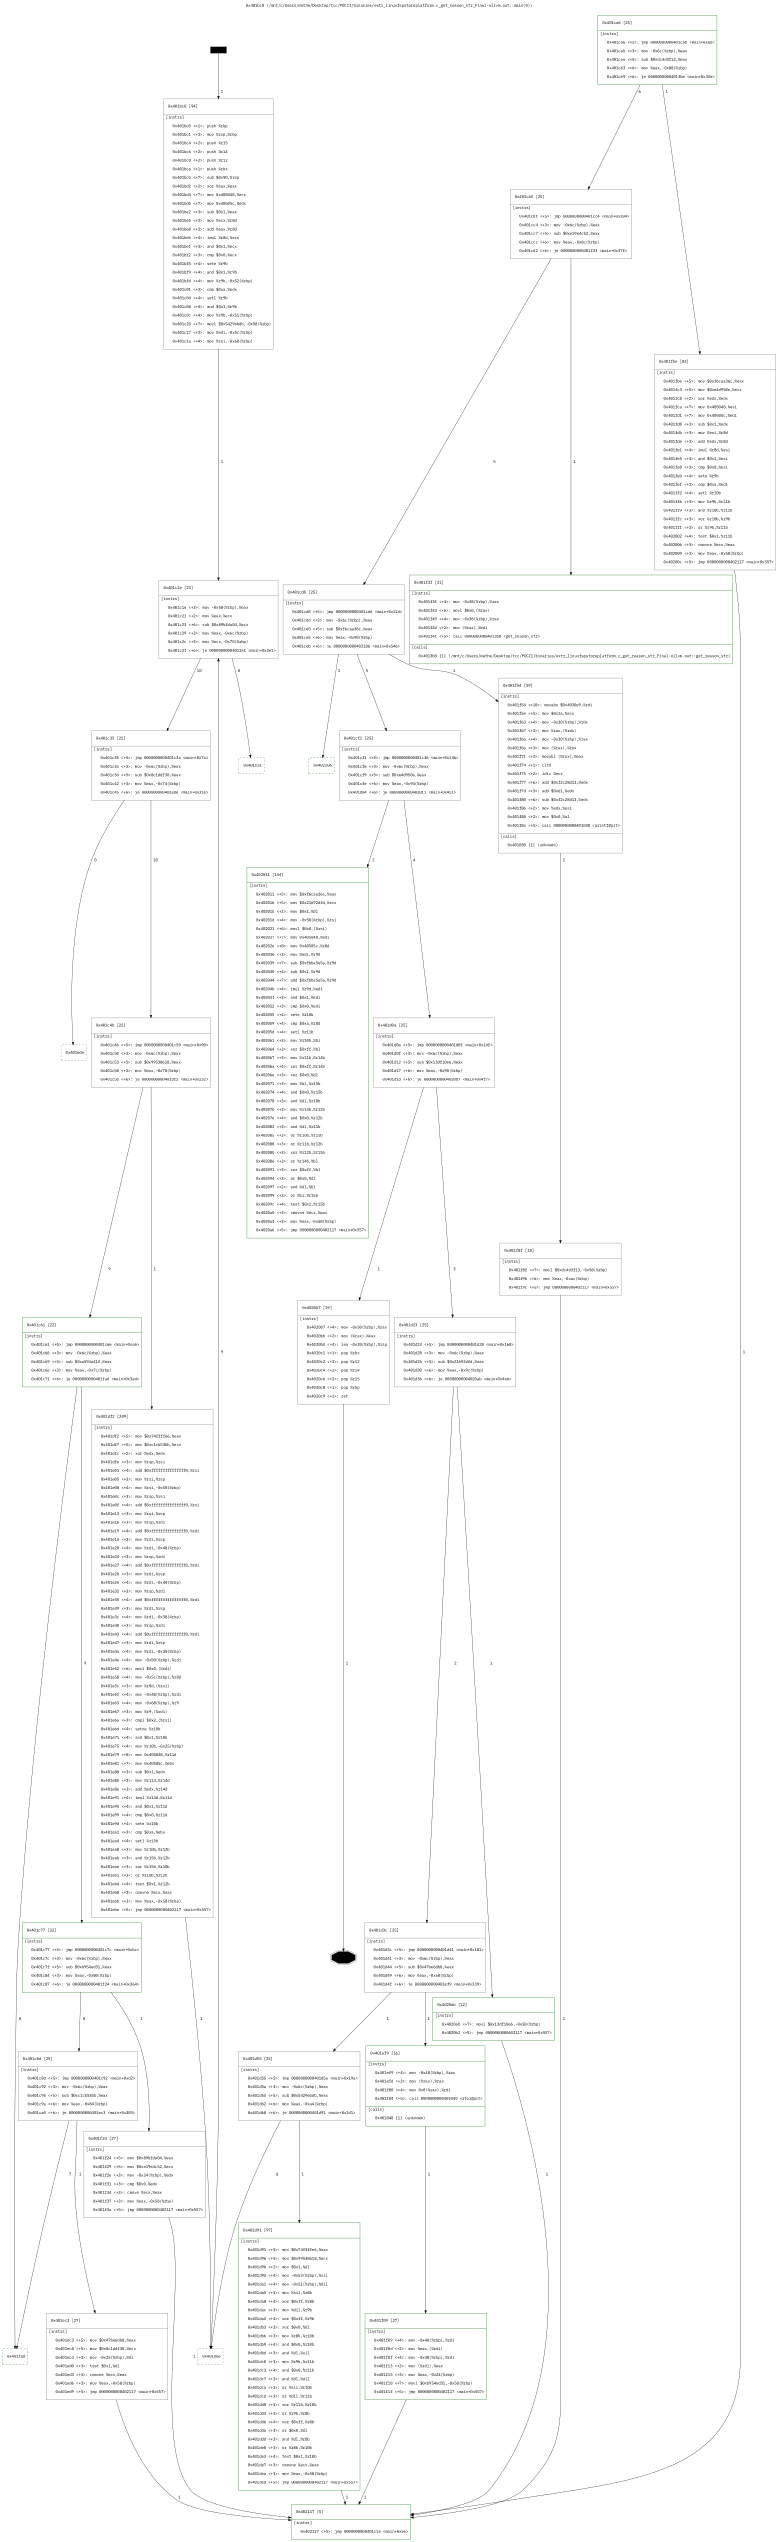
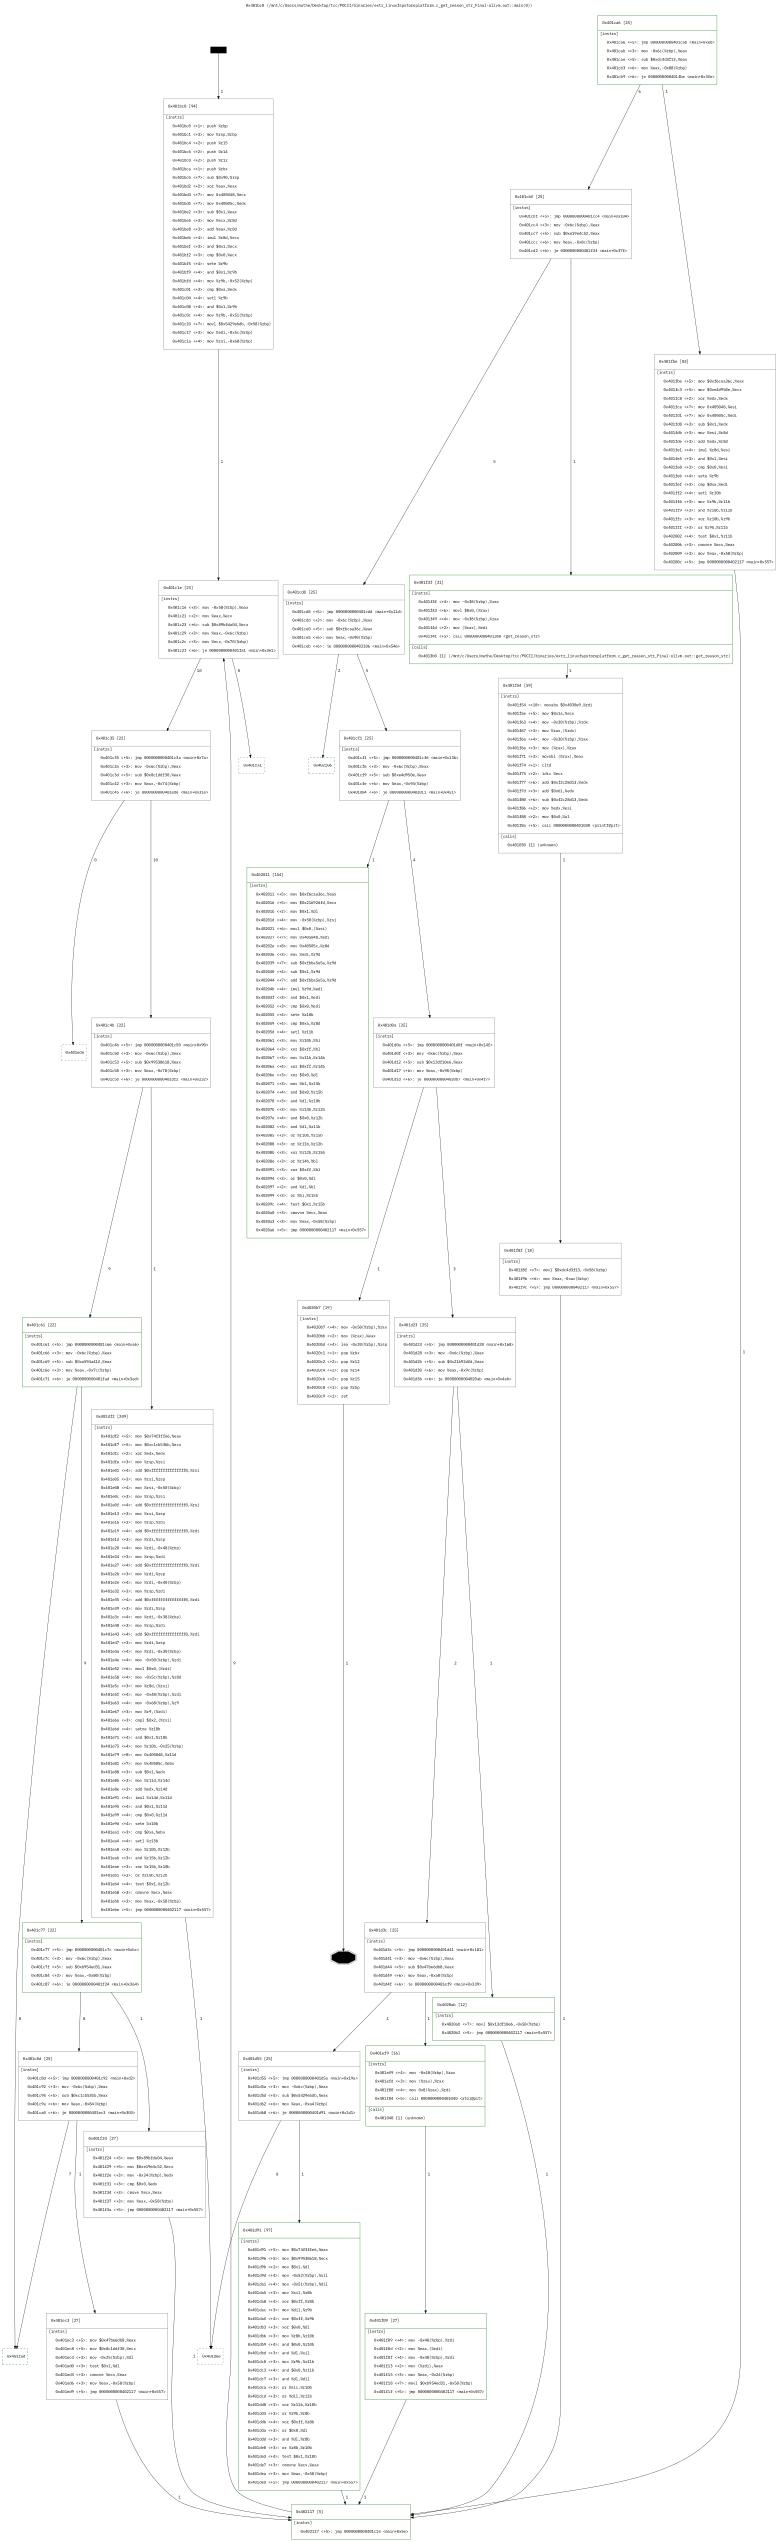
(445, 672) -> (567, 670)
(218, 1505) -> (231, 1606)
